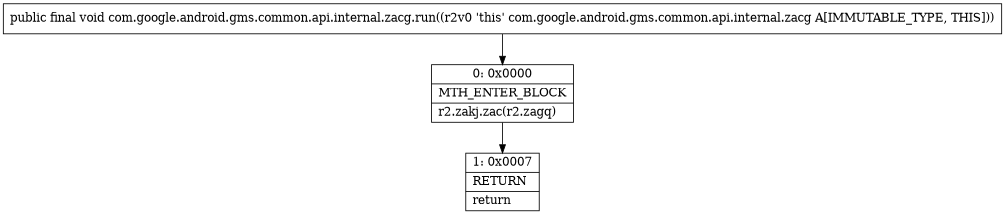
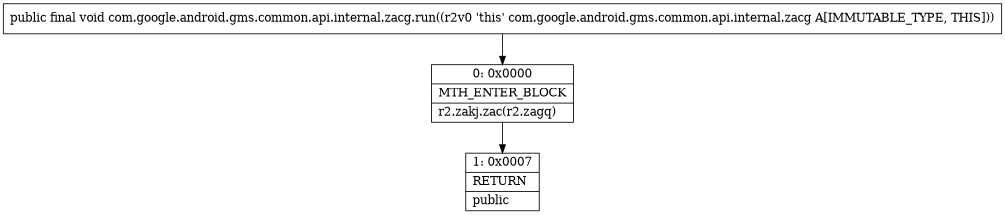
(492, 201) -> (491, 201)
